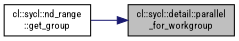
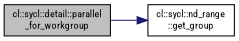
(104, 20) -> (124, 20)
